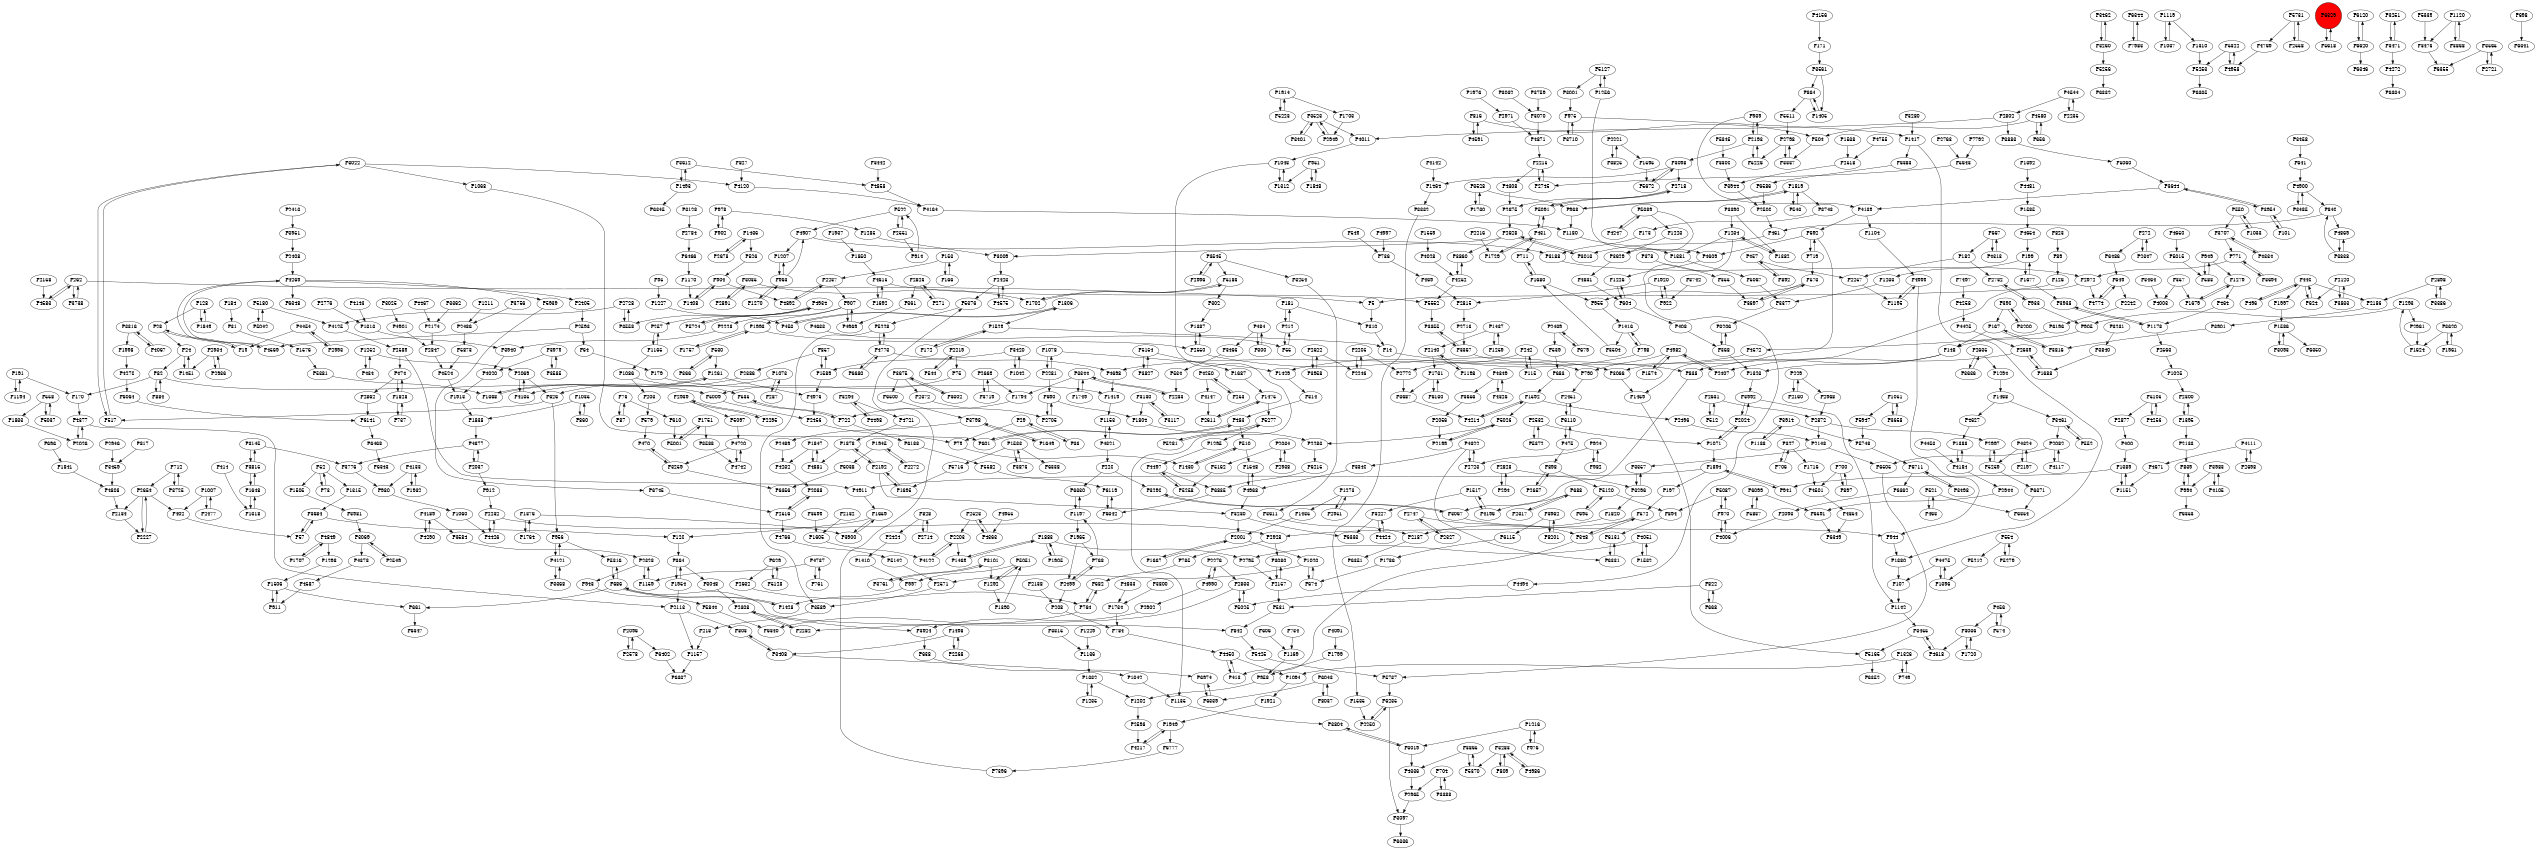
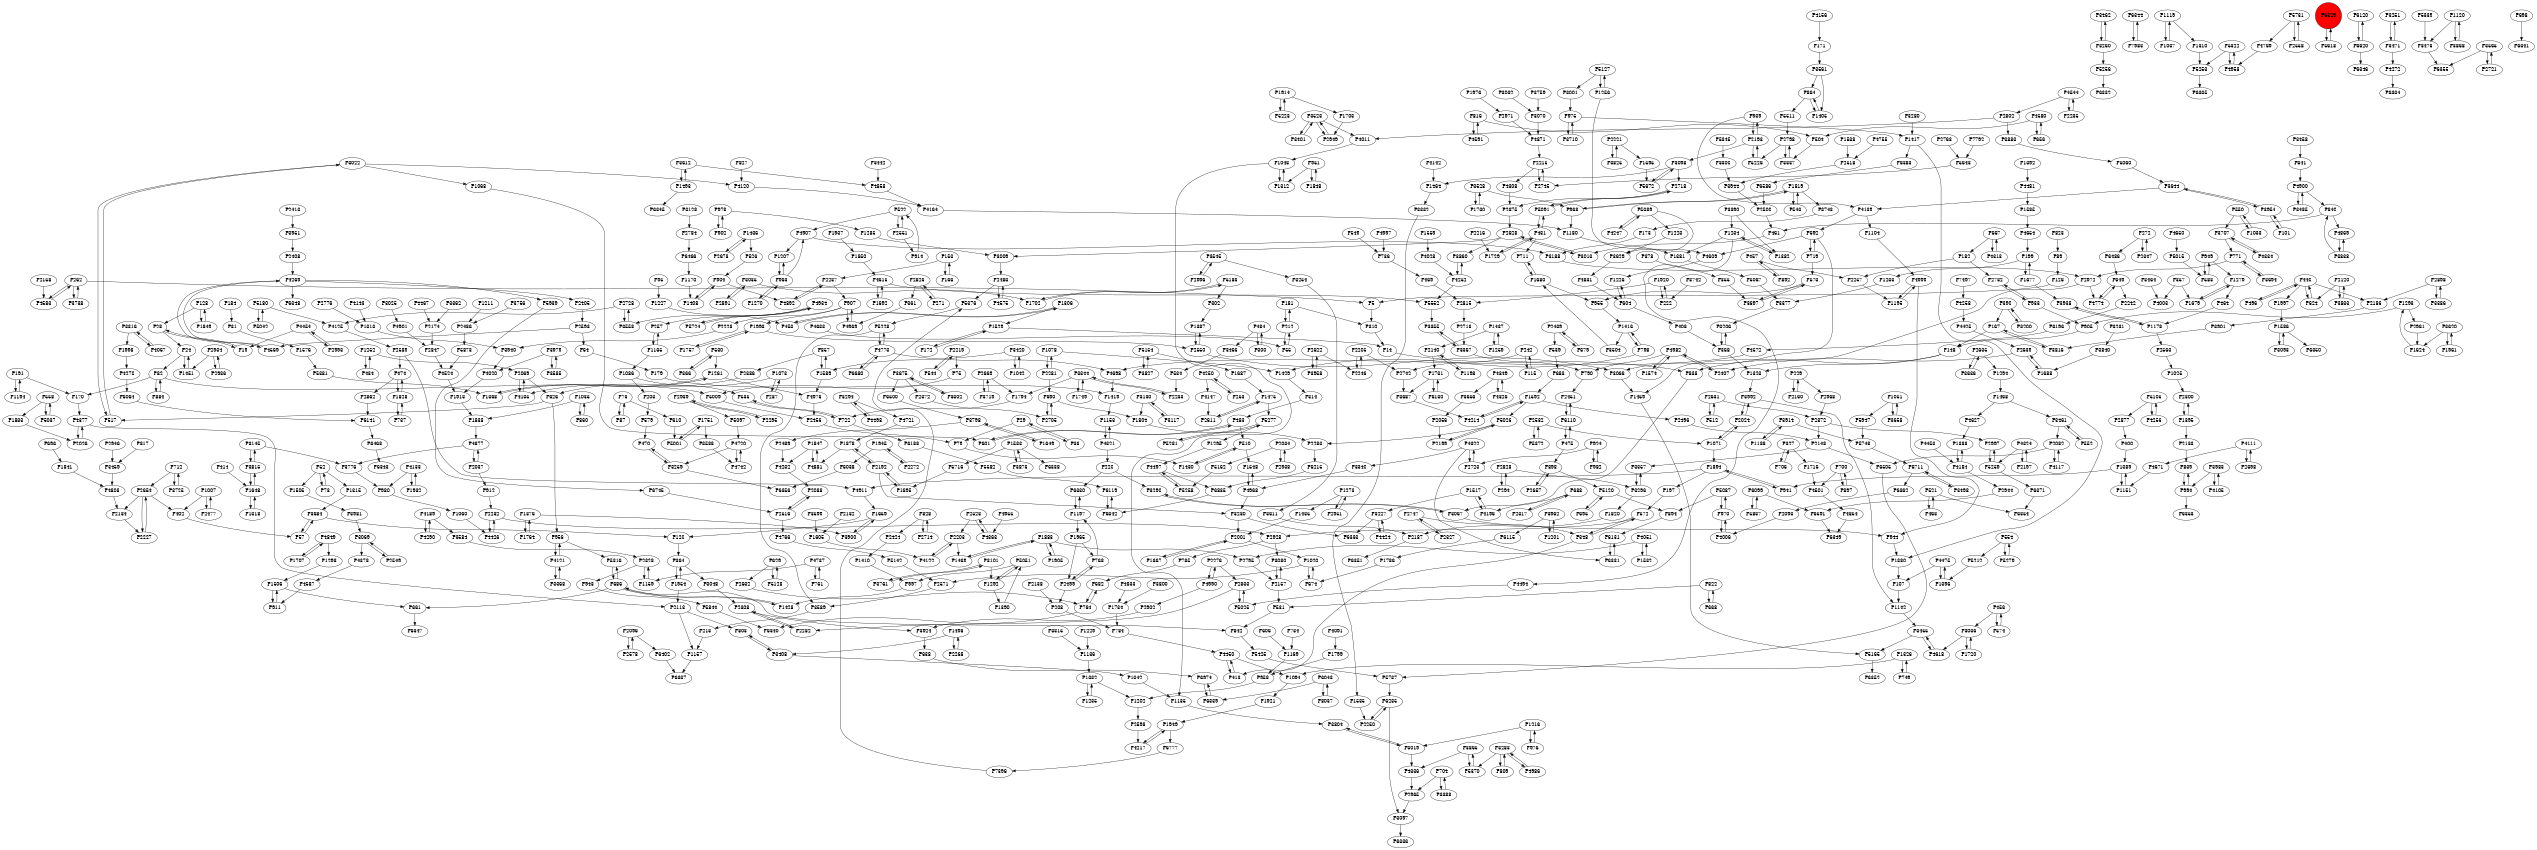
(1221, 267) -> none
(1001, 280) -> (1001, 280)
(1666, 304) -> (1666, 304)
(1404, 374) -> (1404, 374)
(233, 491) -> (236, 478)
(1552, 538) -> (1552, 538)
